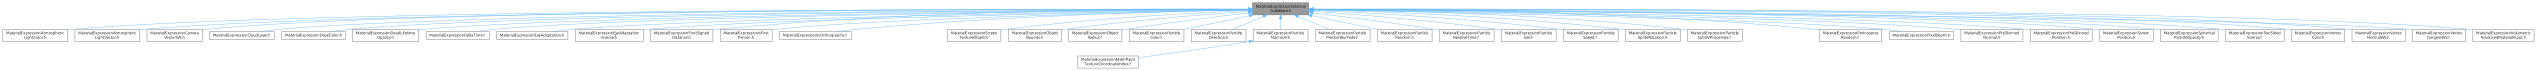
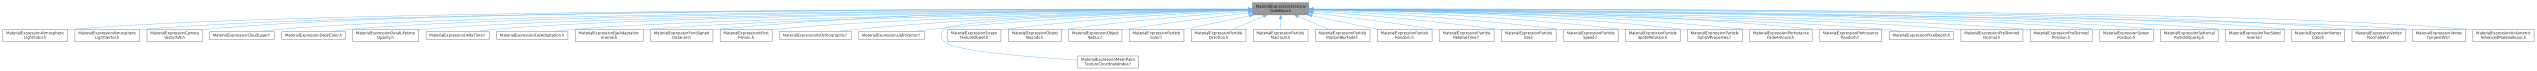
none -> (892, 35)
none -> (1781, 35)
(1194, 50) -> (944, 41)
